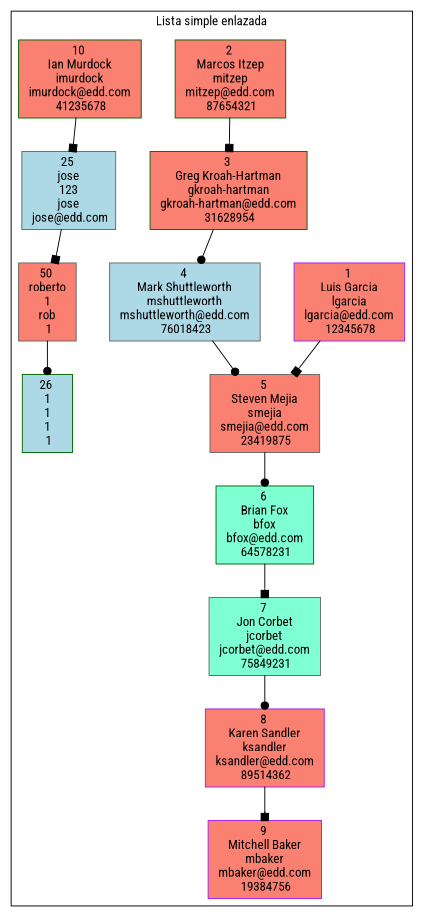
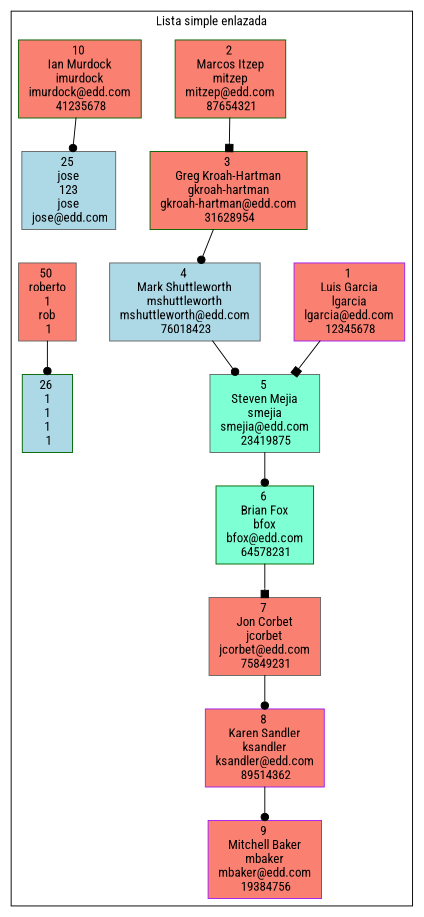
(75, 131) -> (75, 131)
(59, 242) -> none
(265, 413) -> (265, 413)
(265, 636) -> (265, 636)
(265, 800) -> (265, 800)
